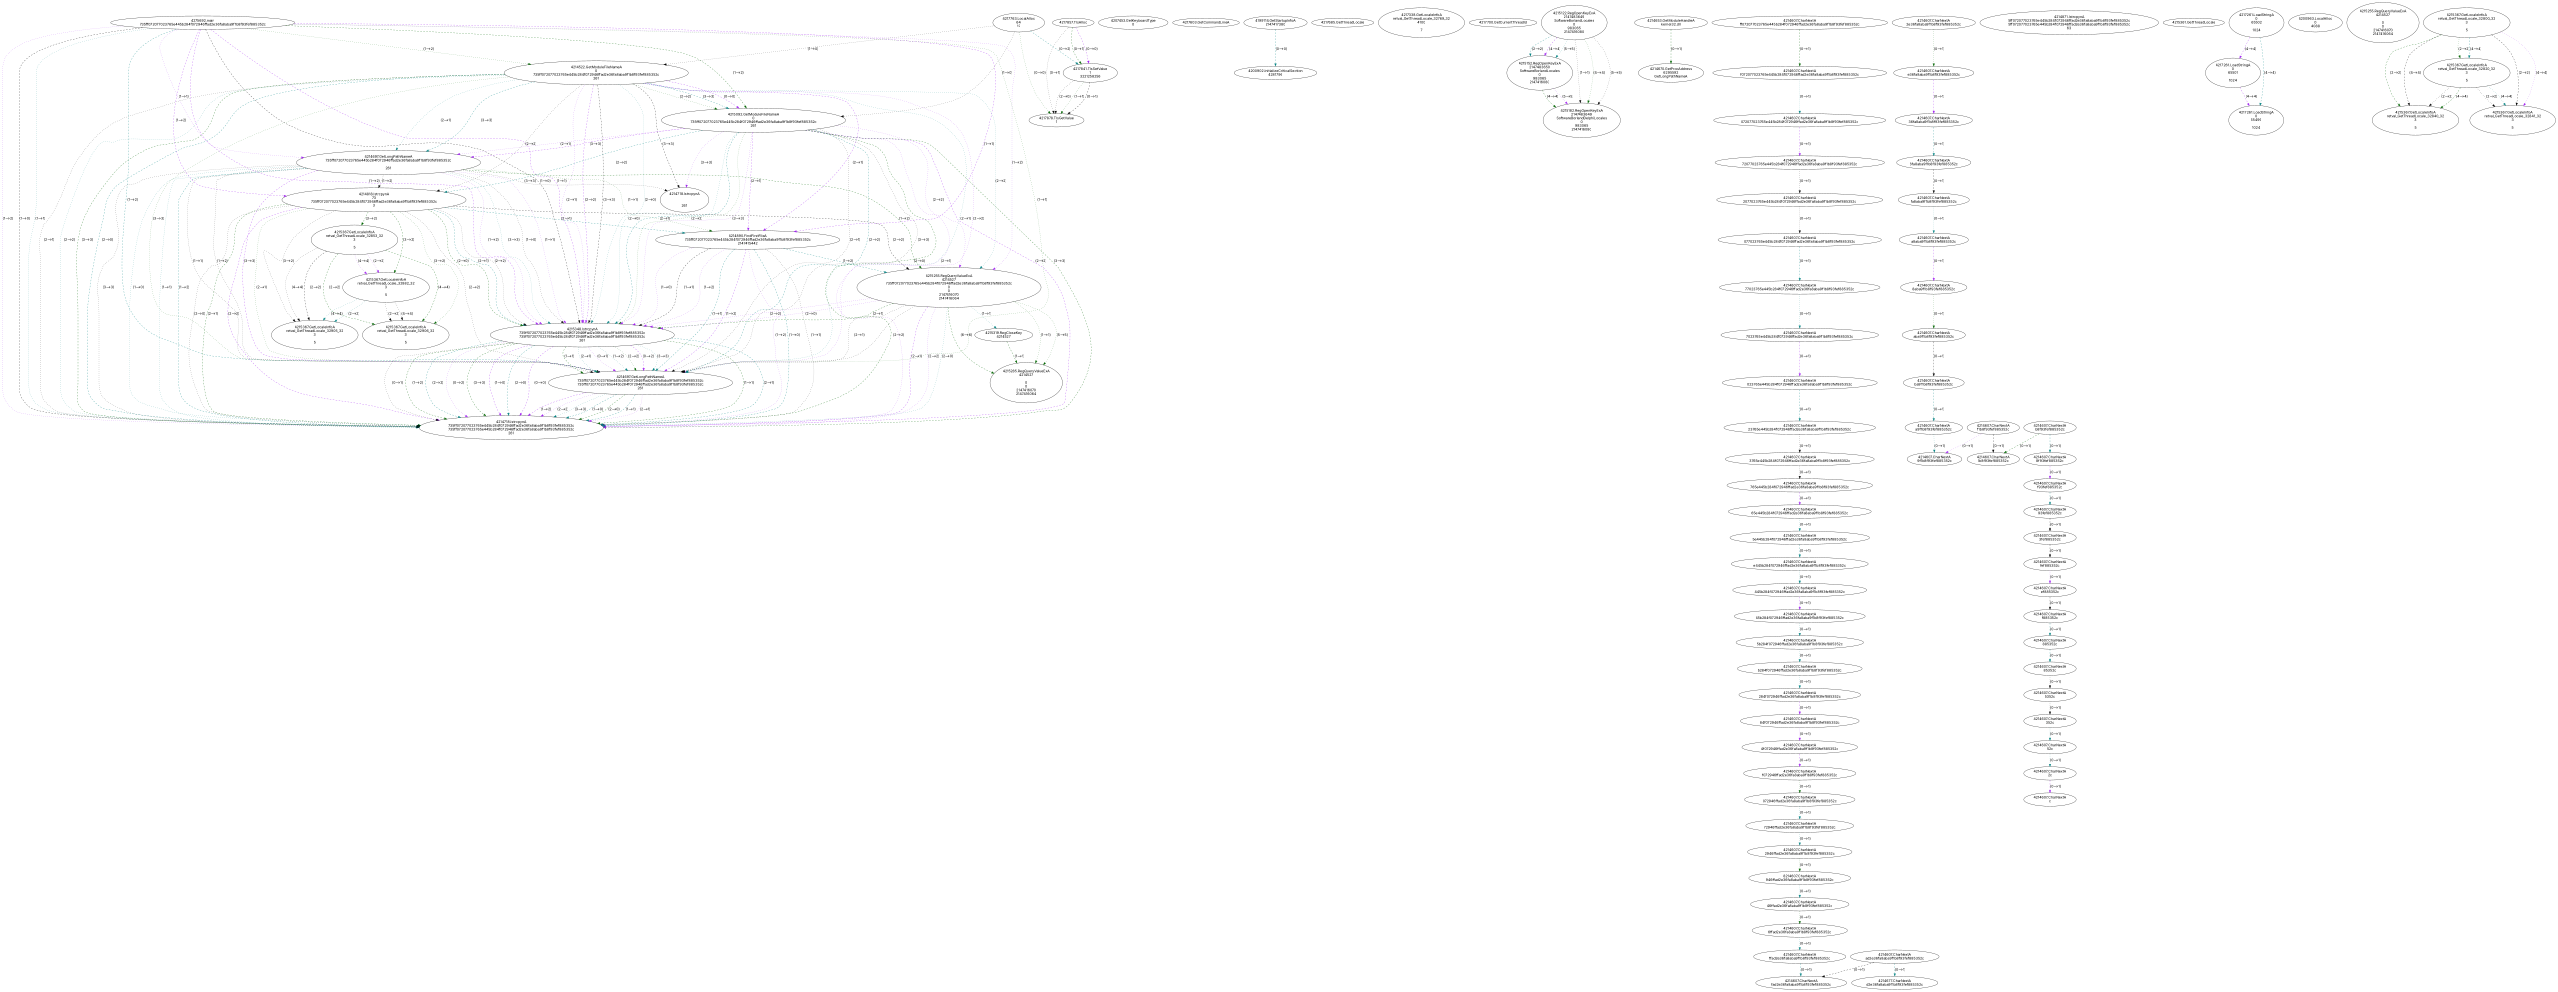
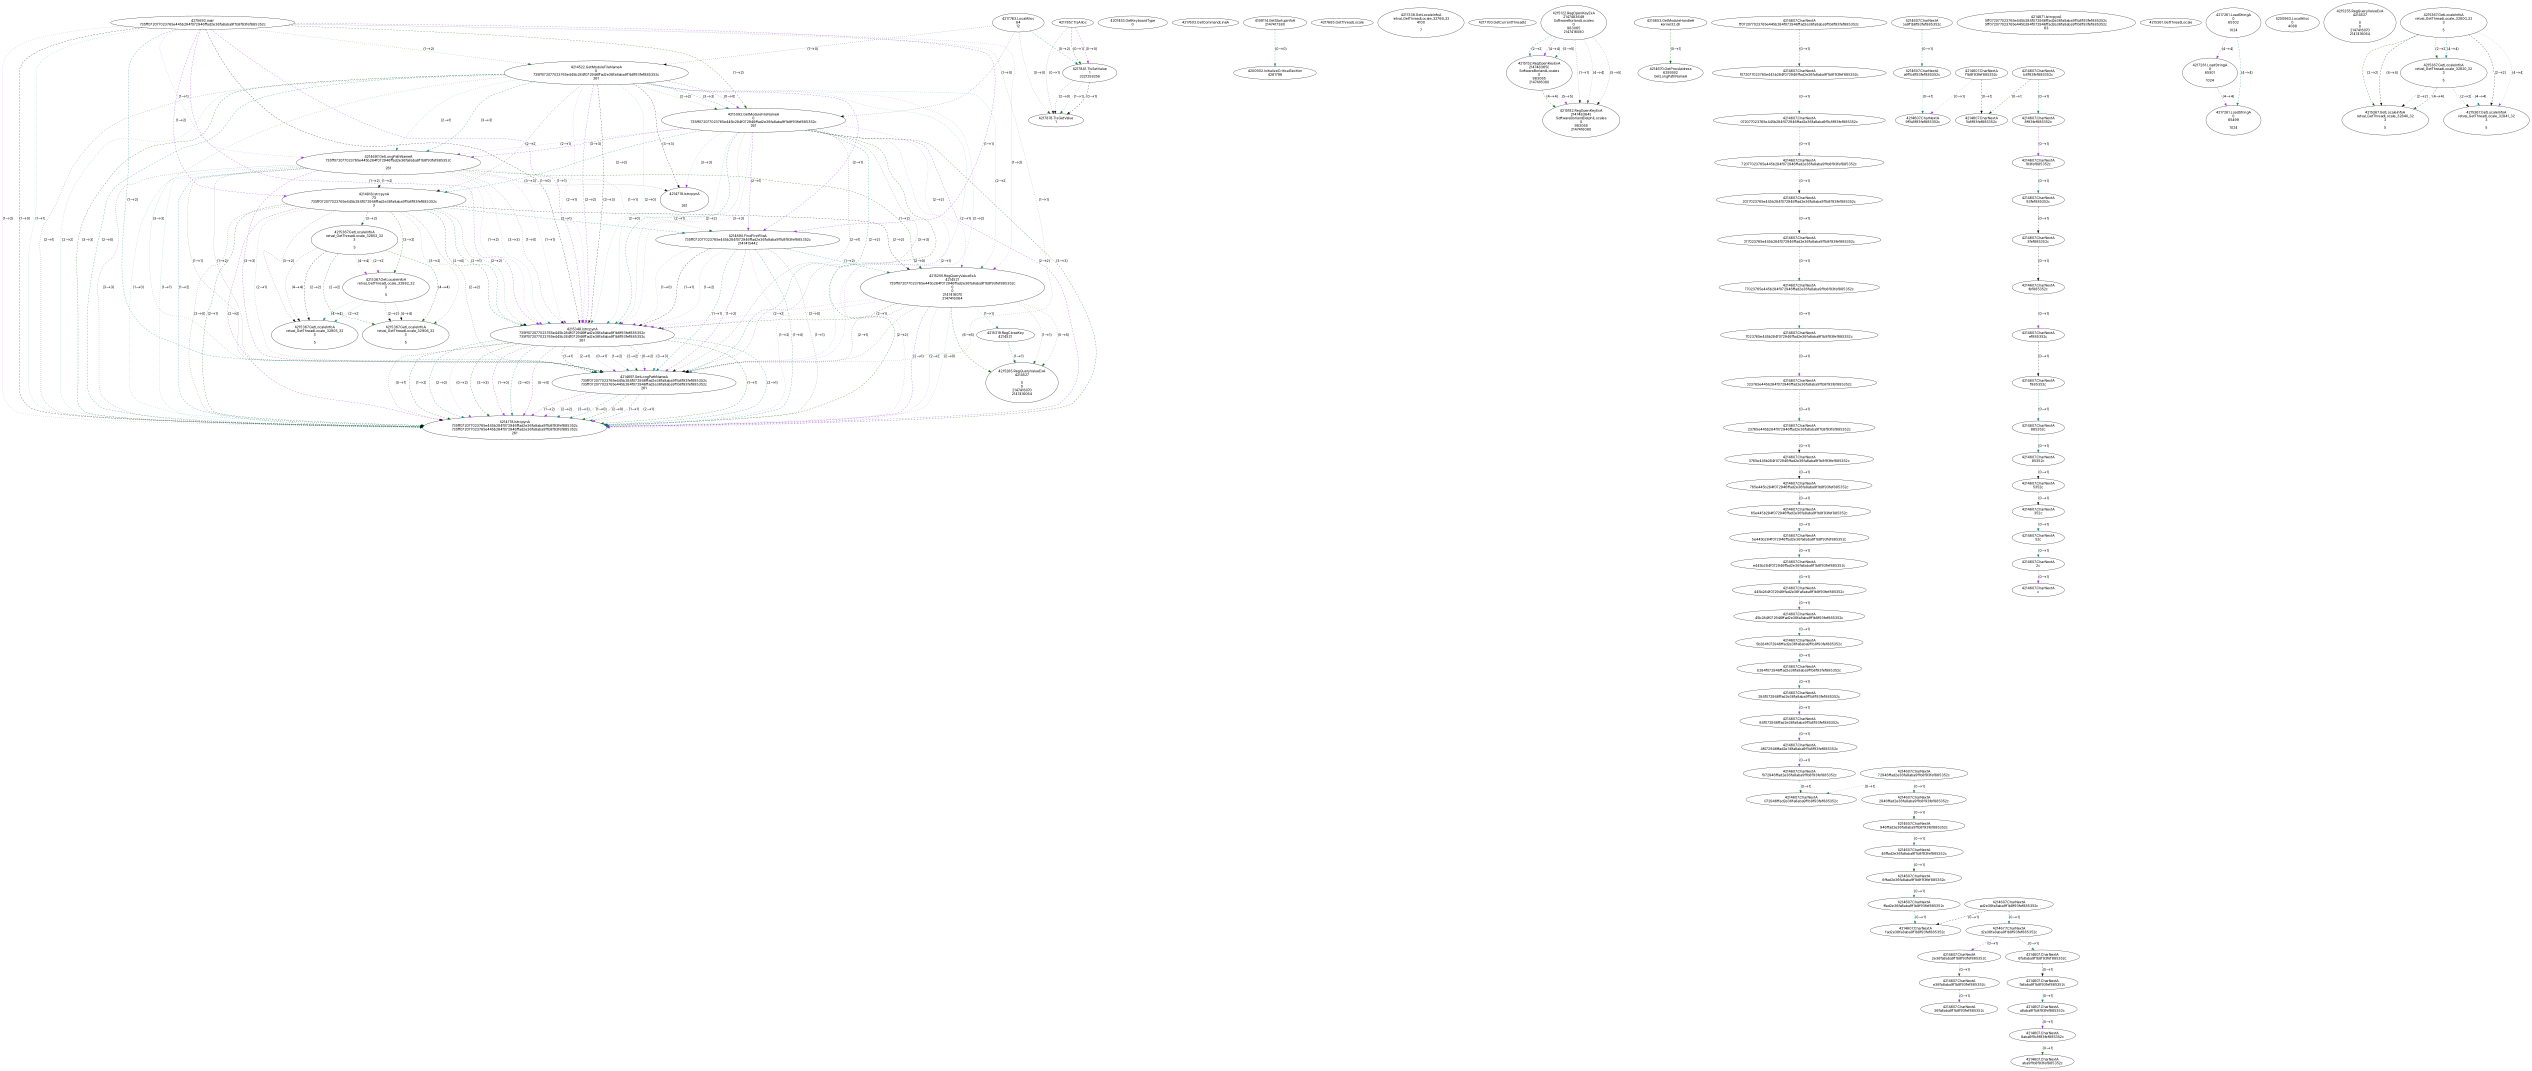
(1934, 140) -> (2025, 943)
(1934, 358) -> none
(1800, 811) -> (1859, 786)
none -> (1985, 943)
